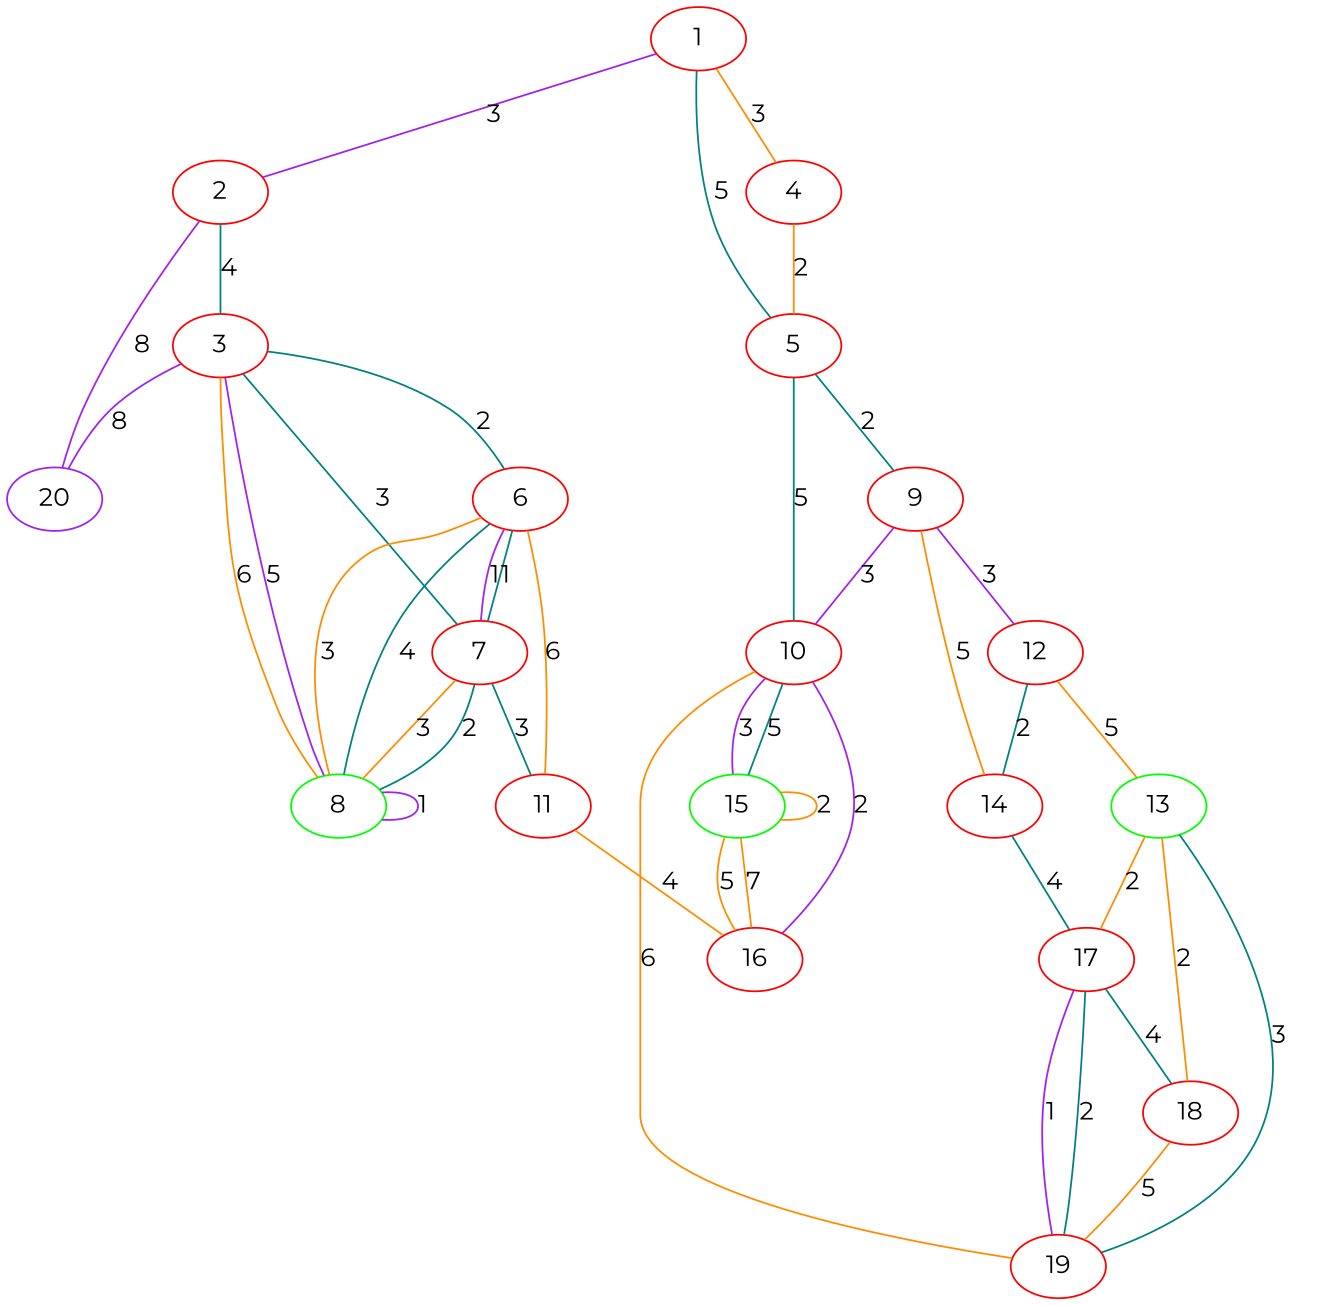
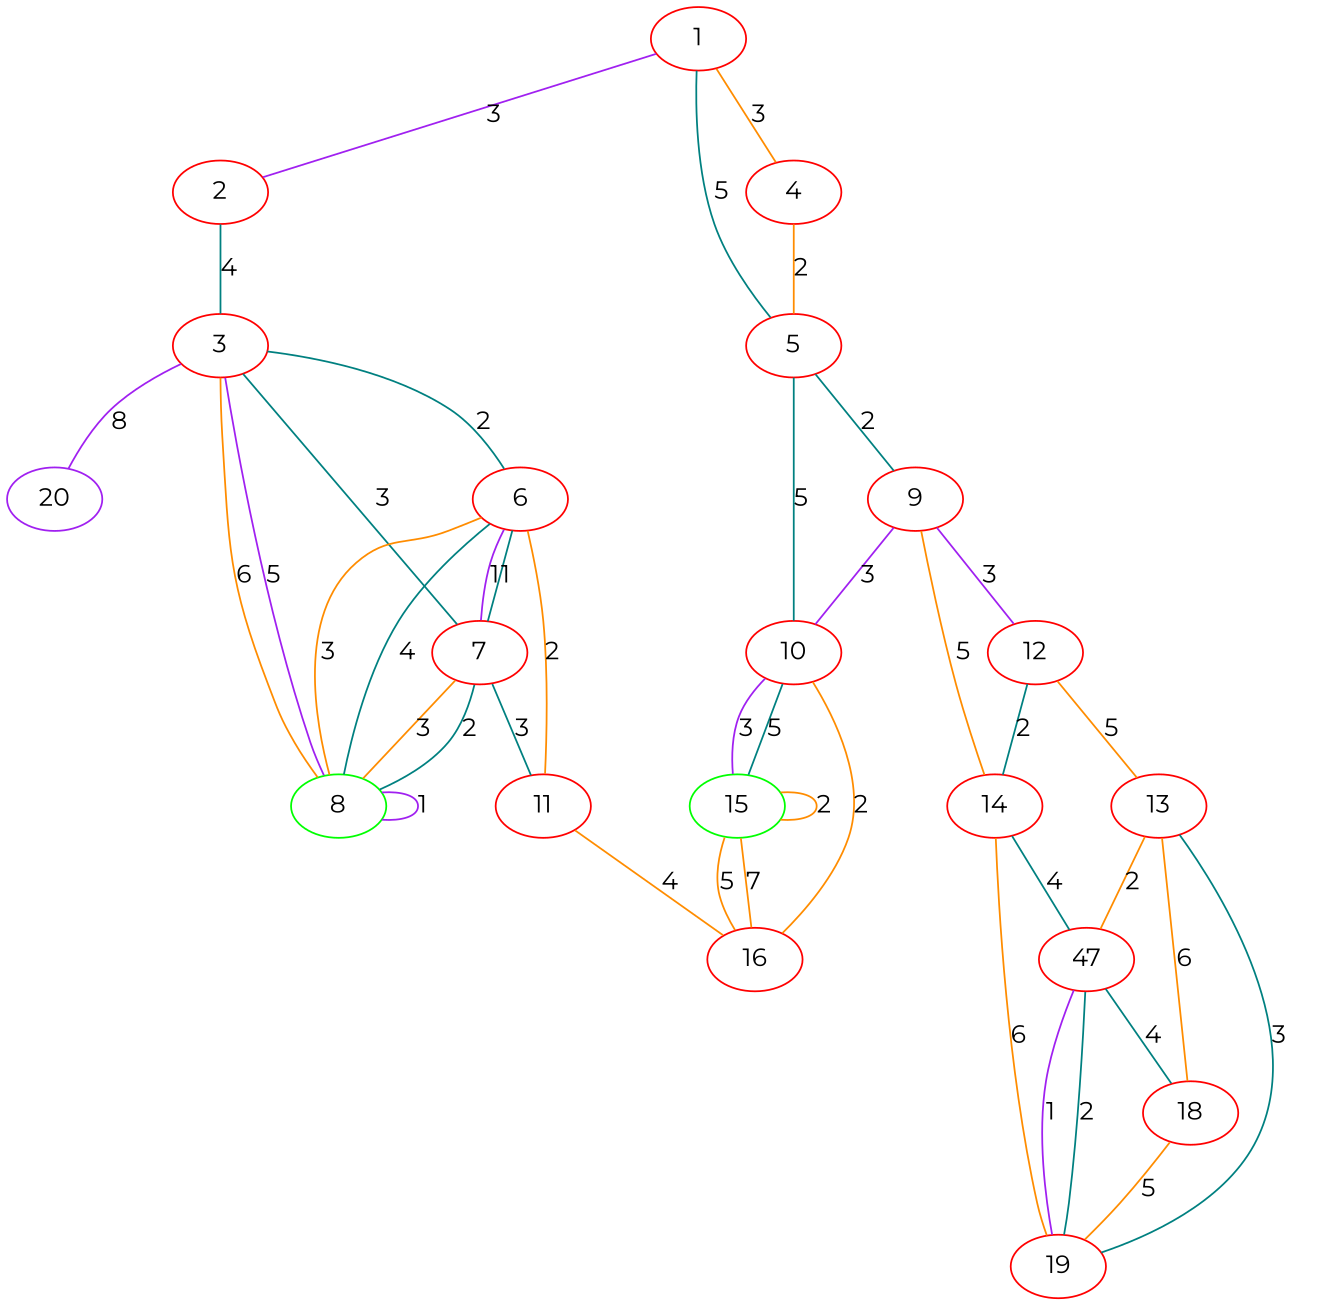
(120, 338) -> none
(553, 653) -> (553, 653)
(1159, 806) -> (1159, 806)
(853, 815) -> (853, 815)
(1087, 960) -> (1087, 960)
(1184, 960) -> (1184, 960)
(640, 1074) -> (1011, 1038)
